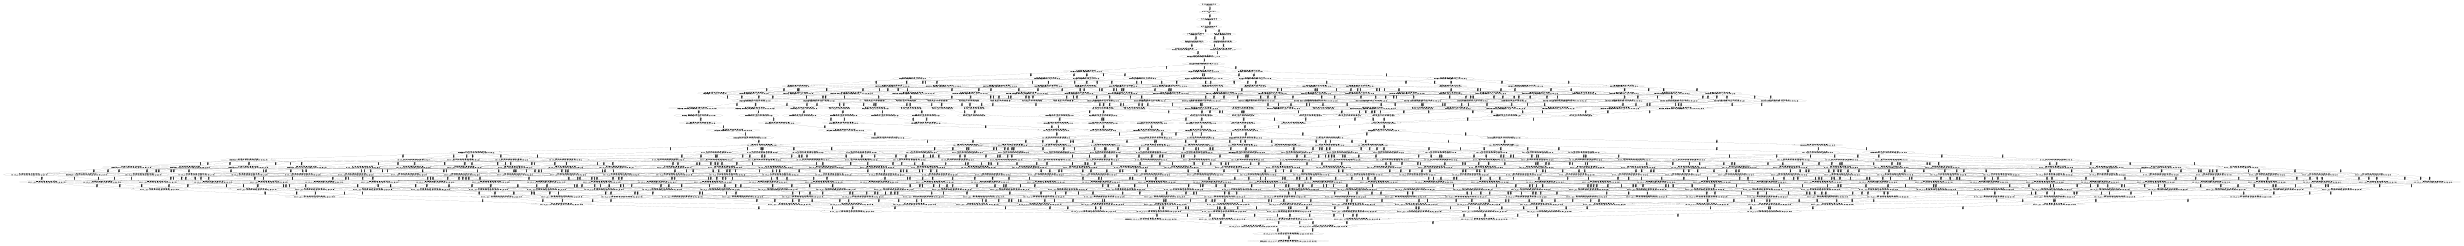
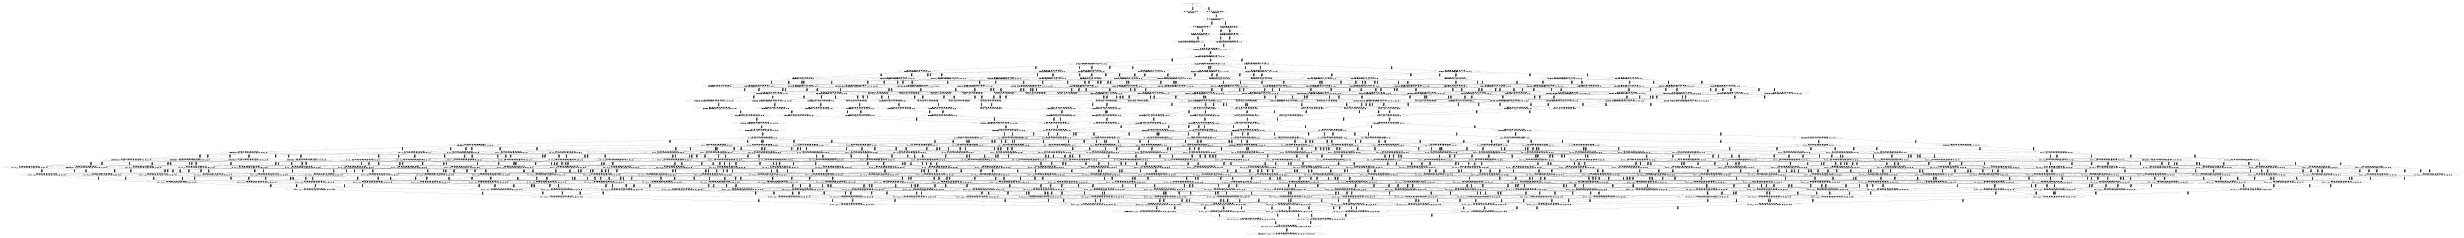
(1209, 8) -> (1192, 8)
